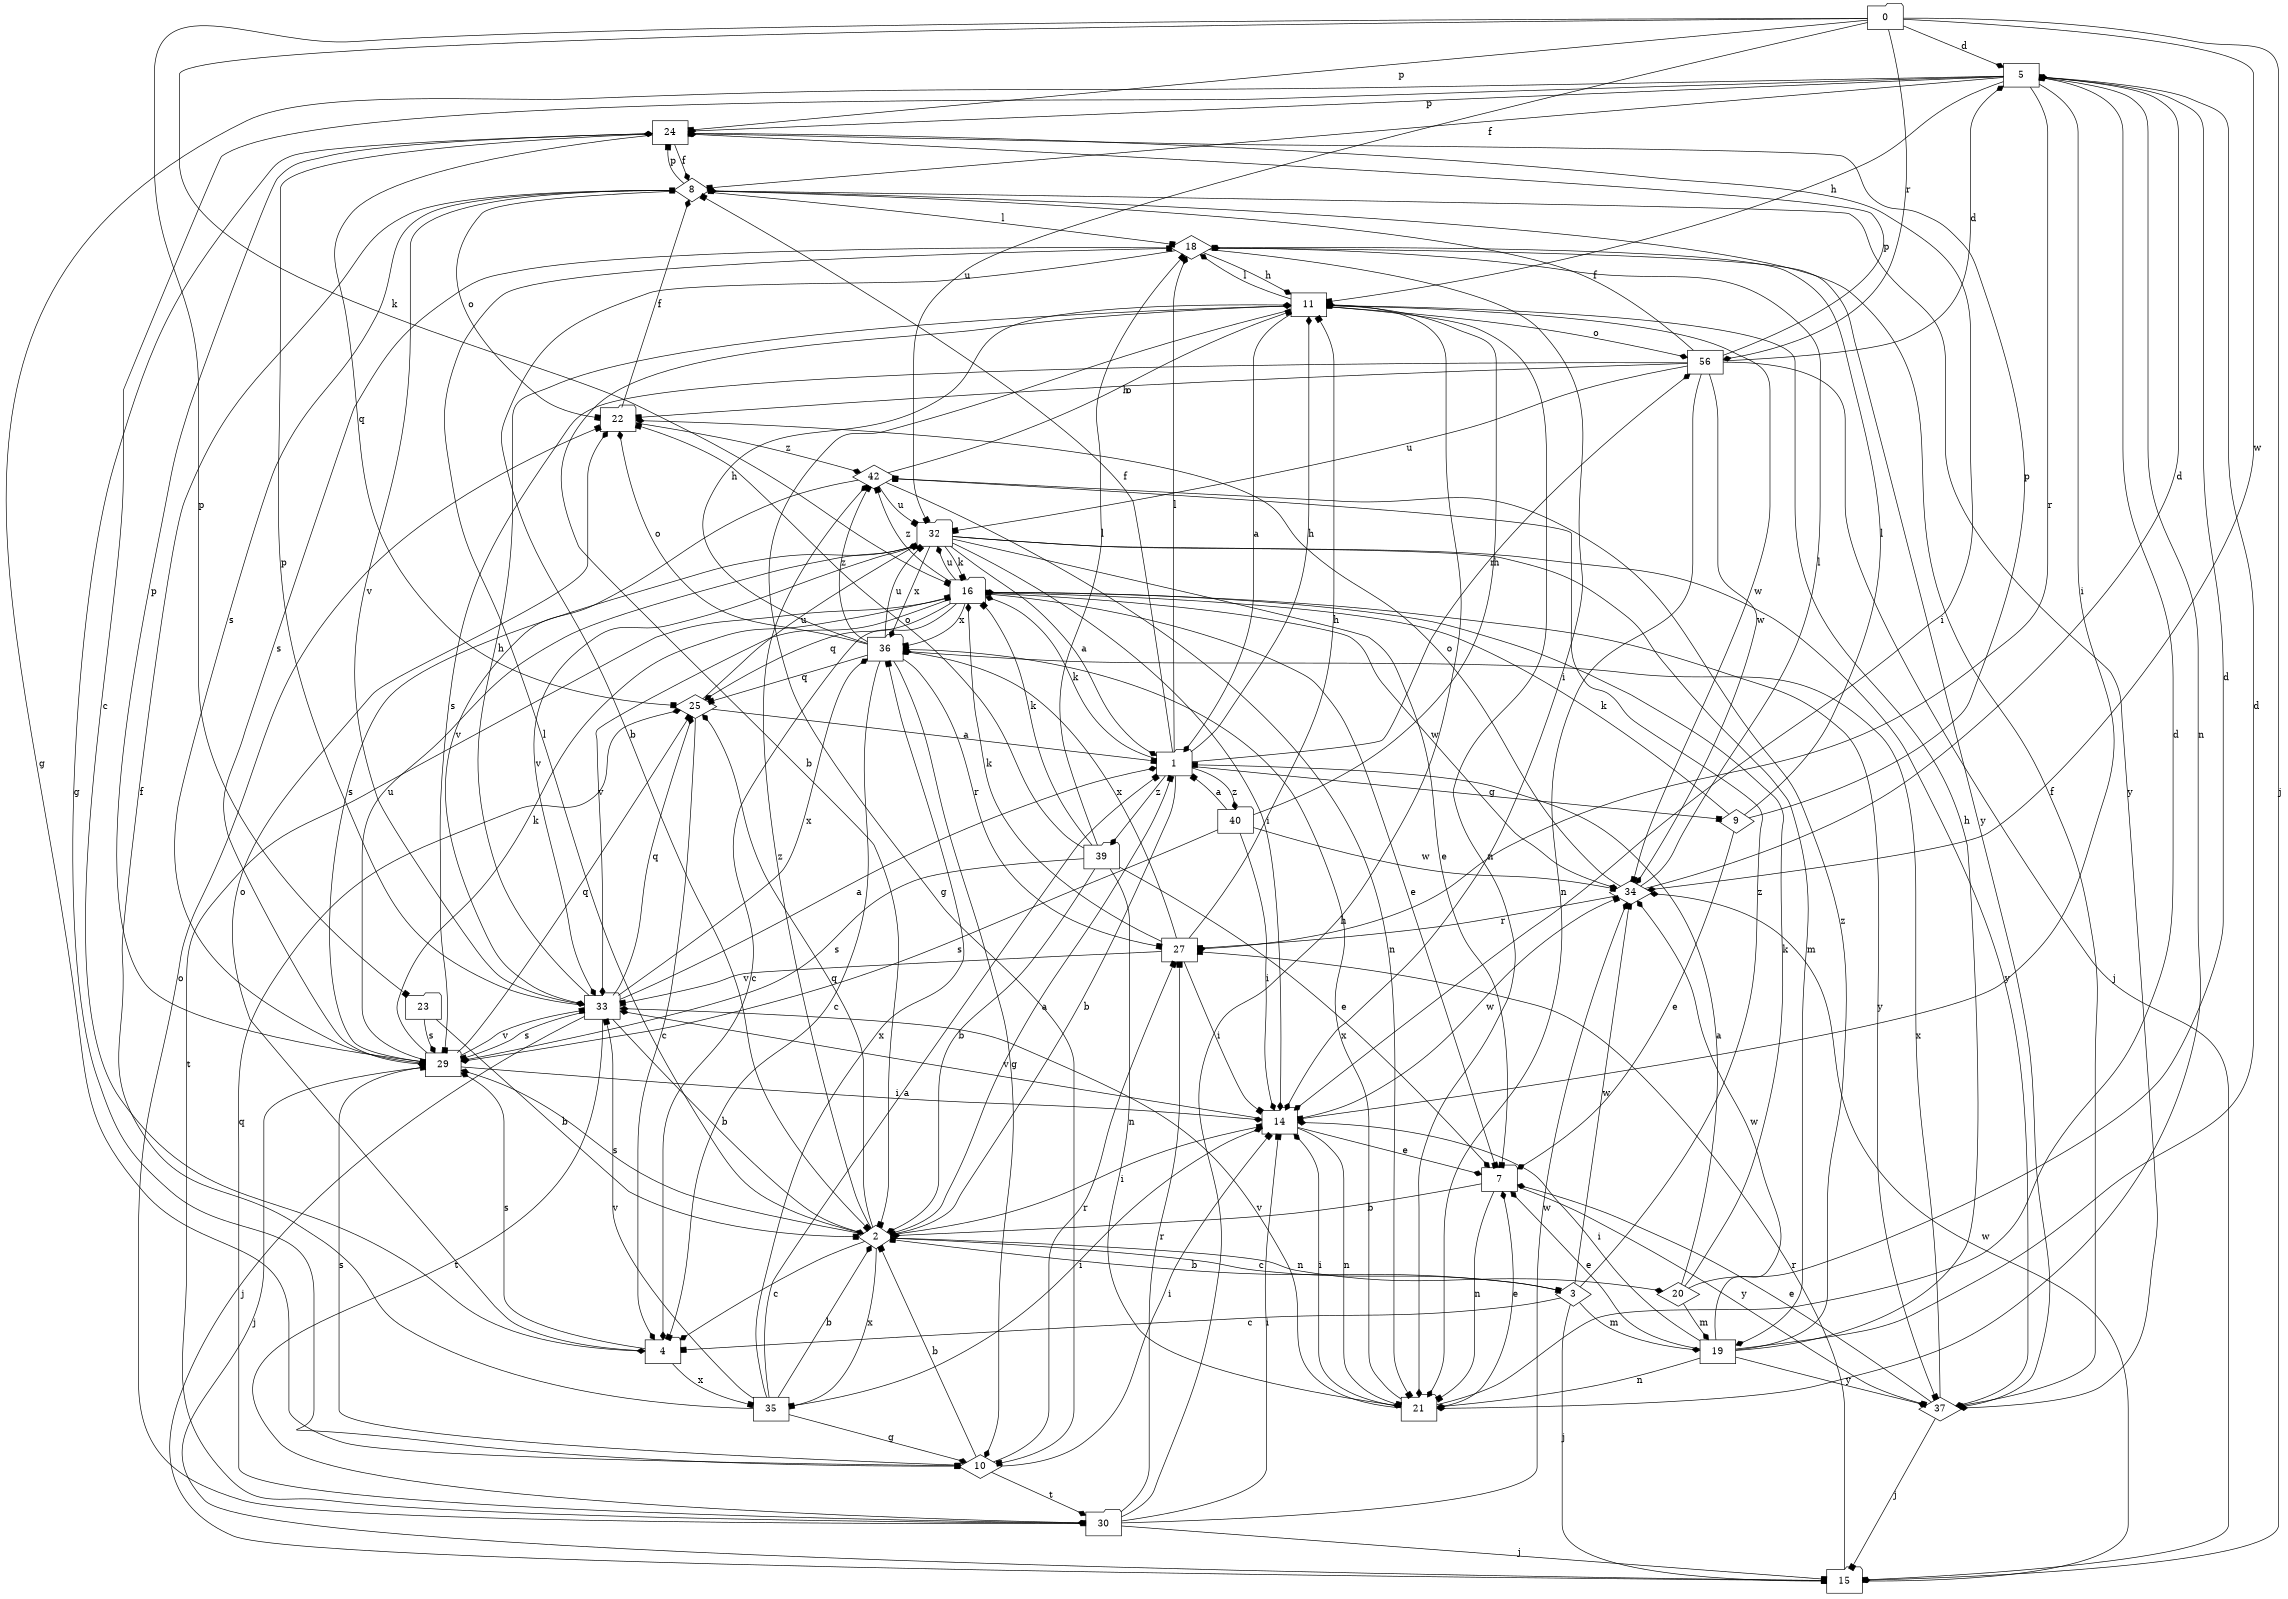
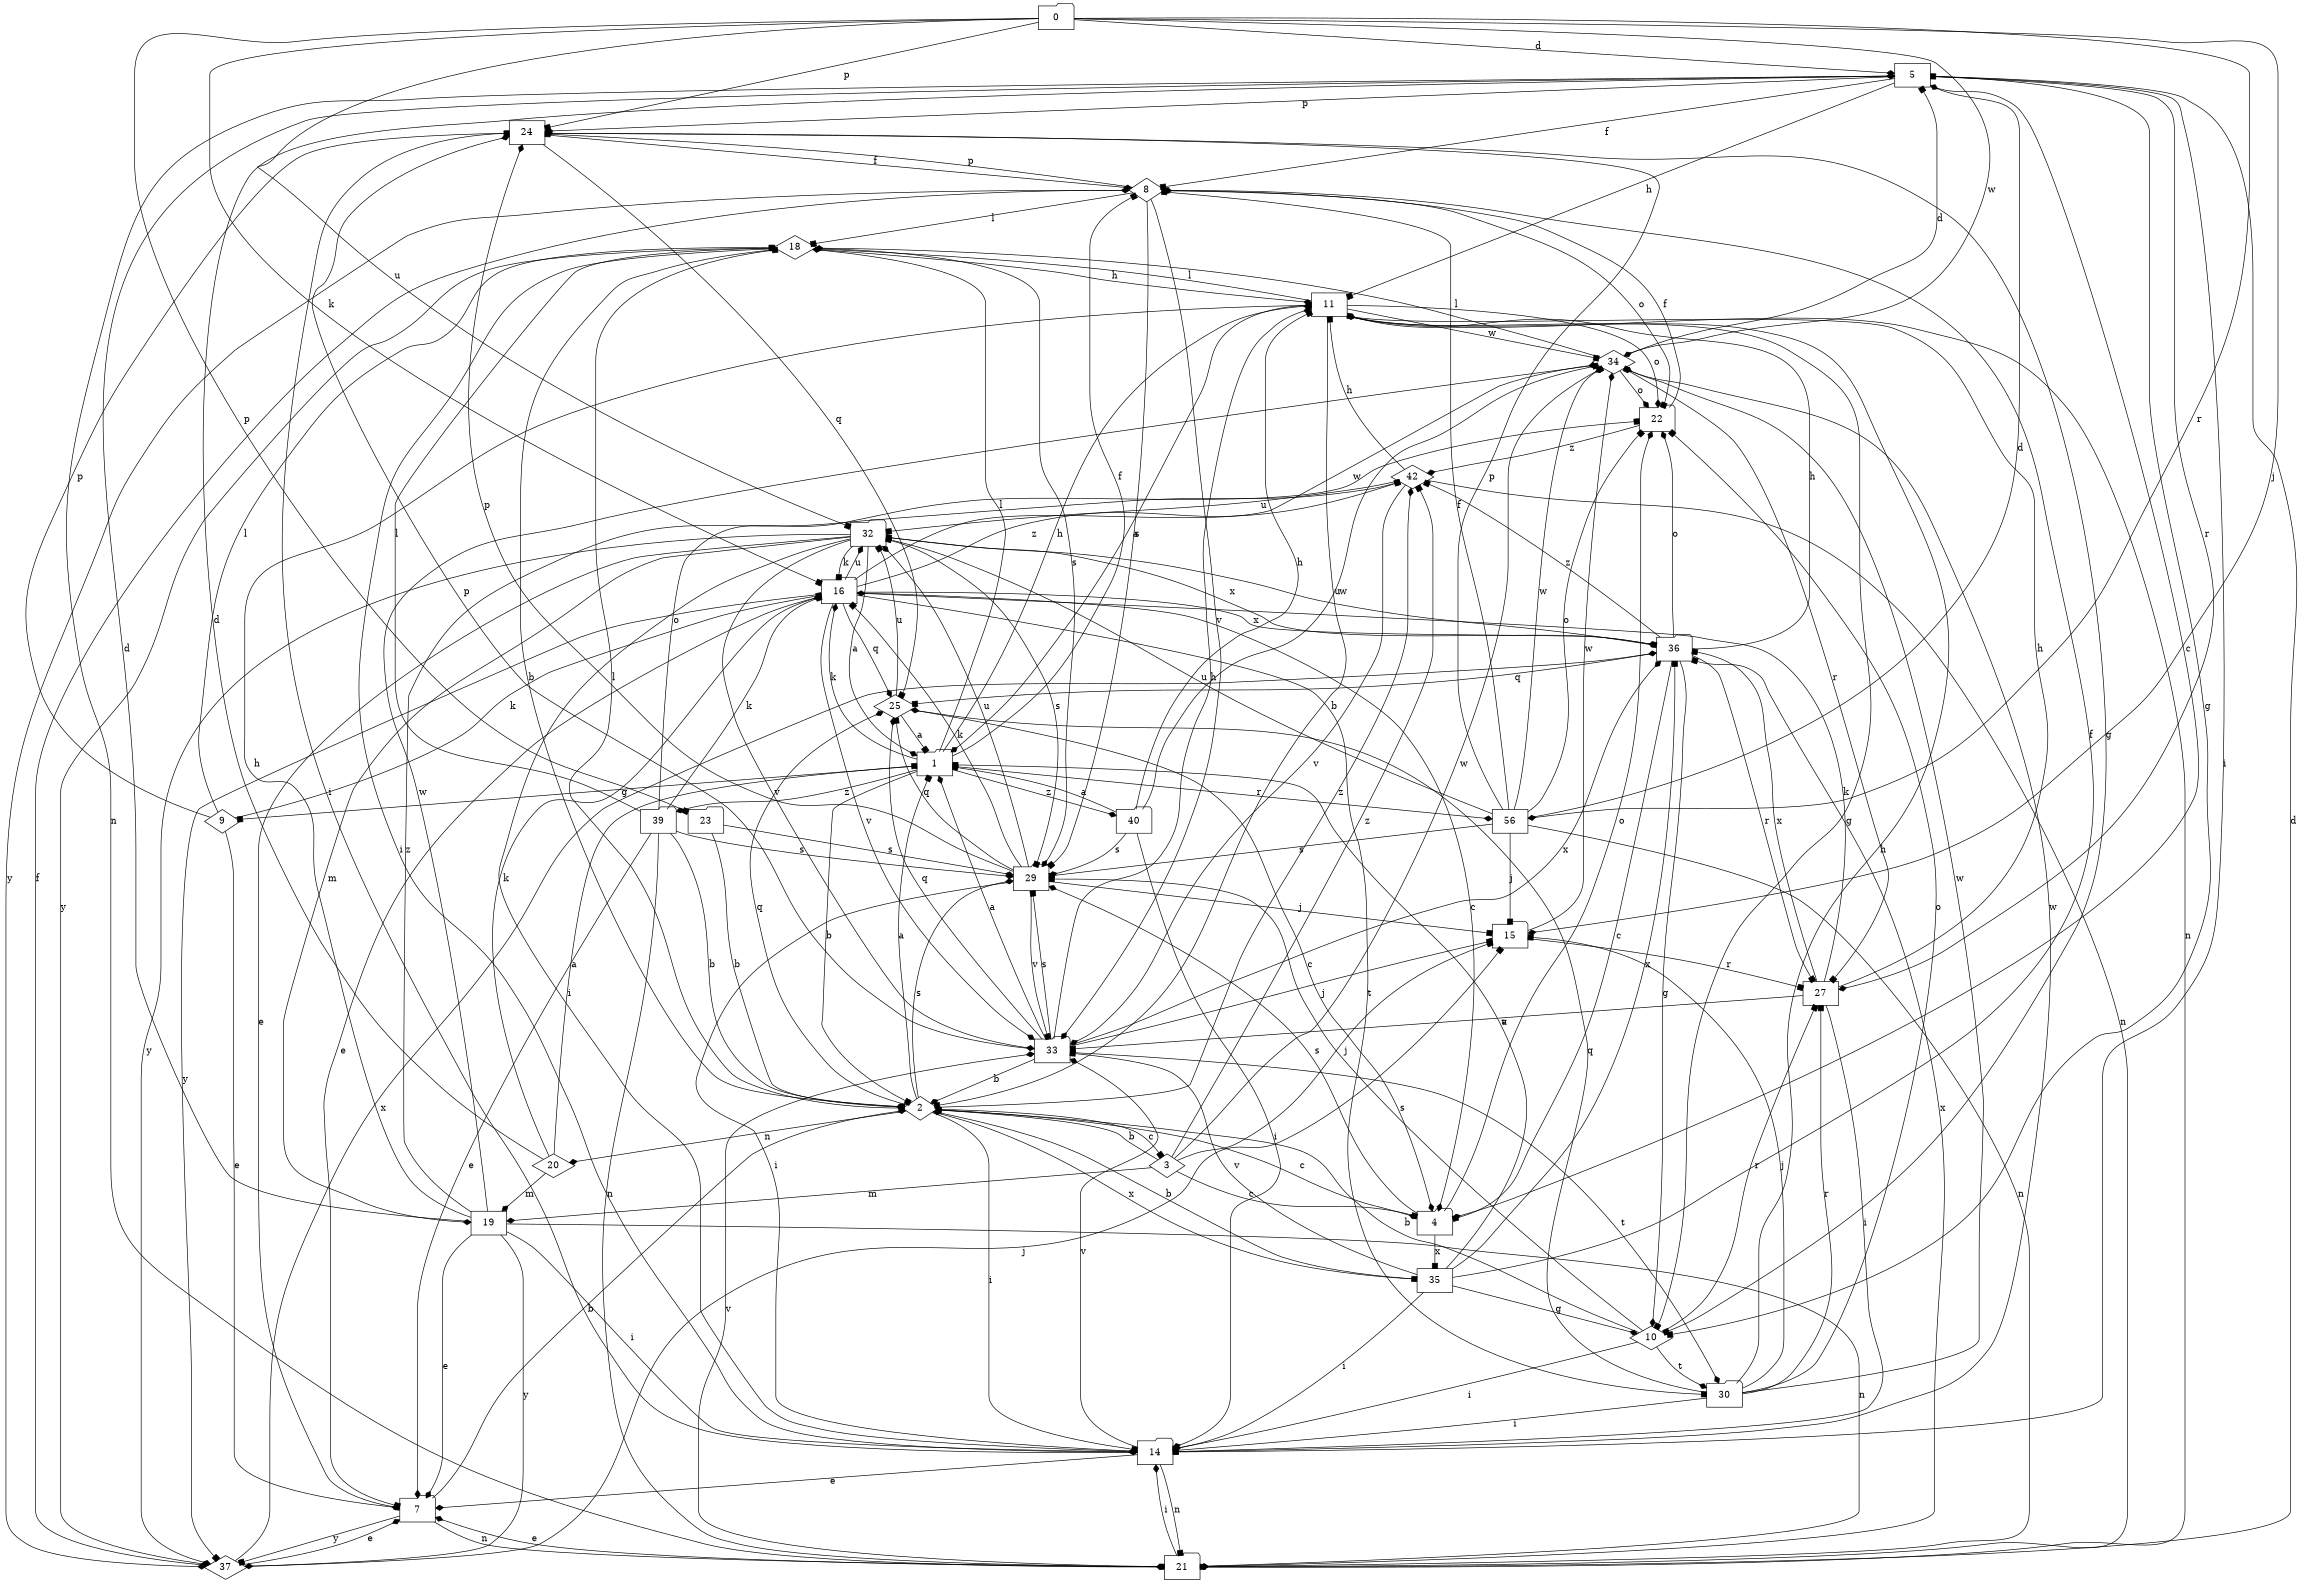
(1504, 324) -> (1515, 315)
